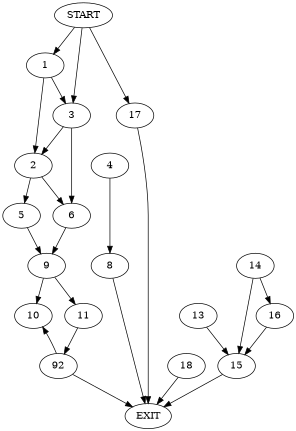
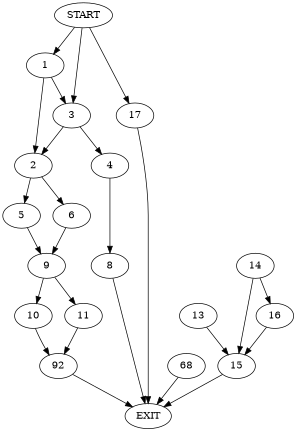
(72, 162) -> (89, 138)
(52, 343) -> (40, 339)
(186, 366) -> (186, 366)
